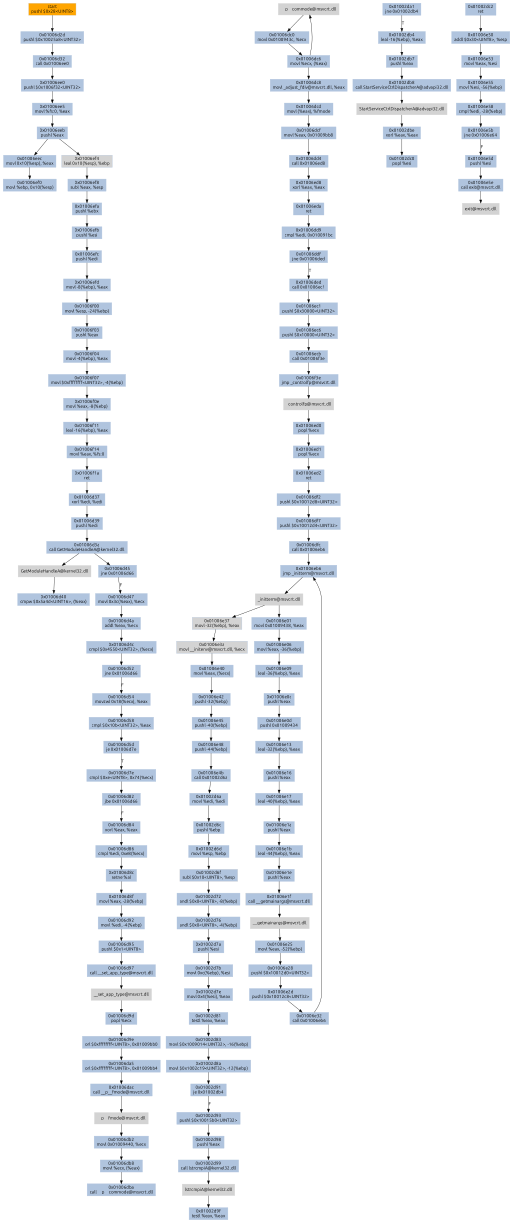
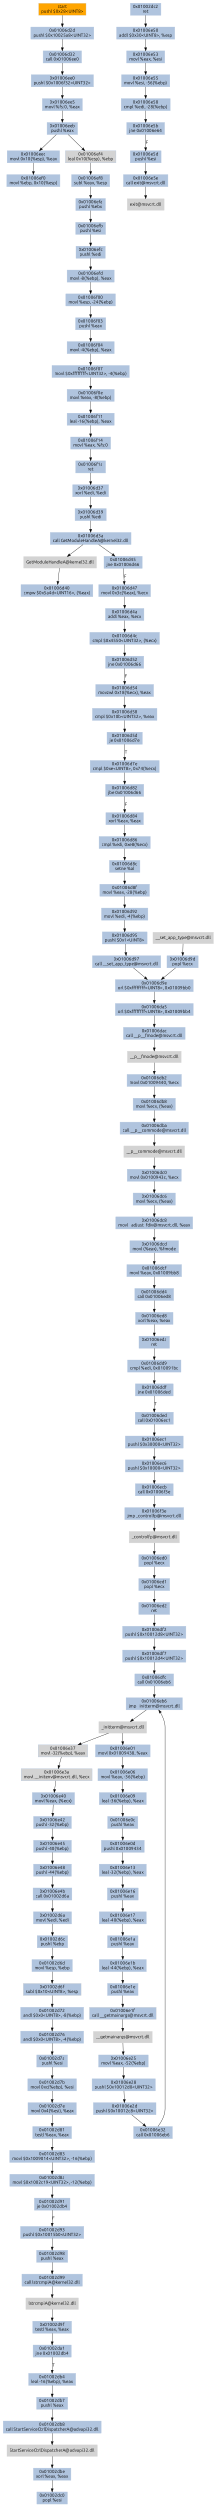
(312, 37) -> (154, 1138)
(121, 981) -> (139, 973)
none -> (52, 2338)
